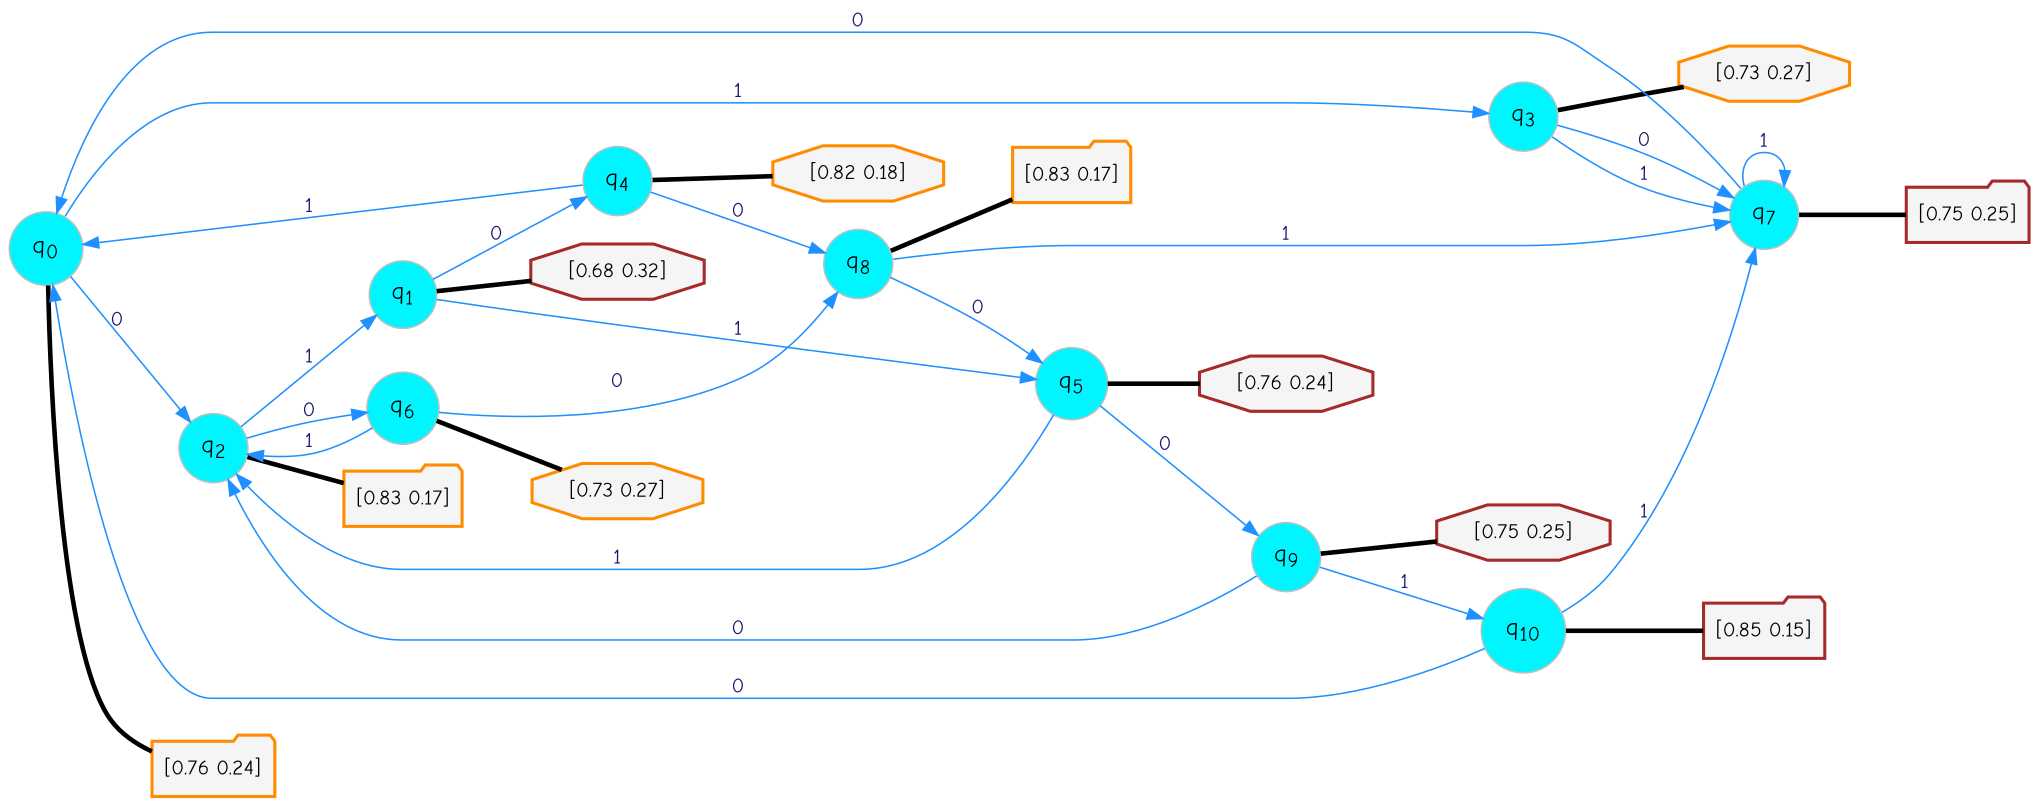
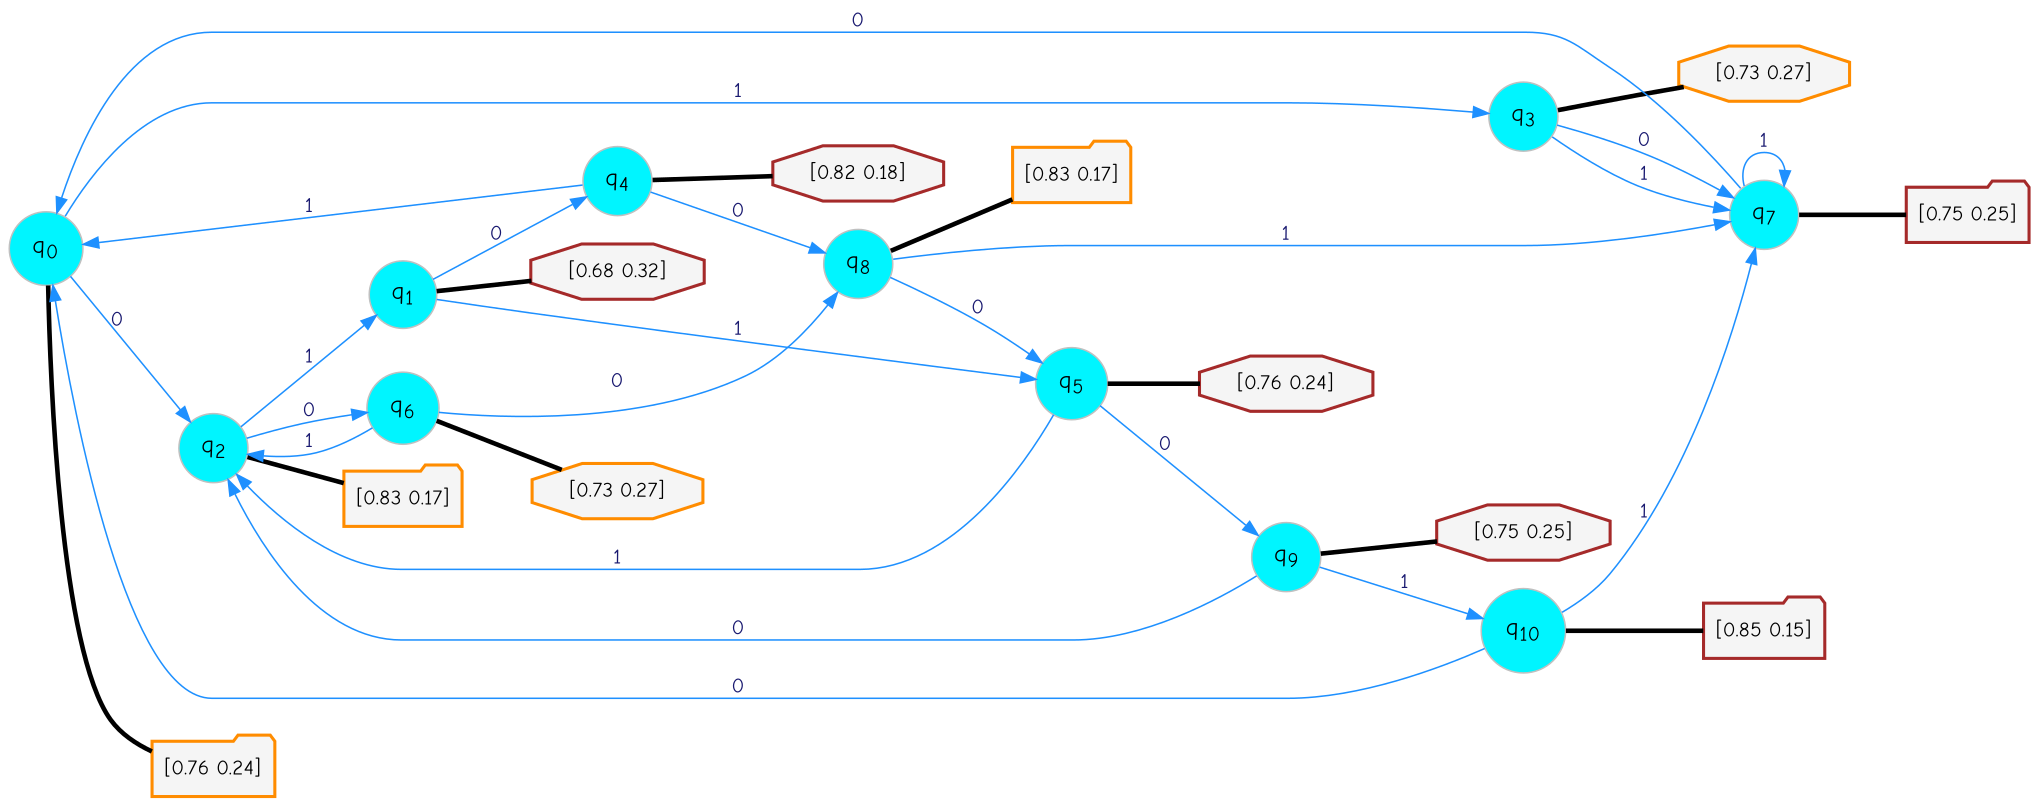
(858, 173) -> (858, 173)
